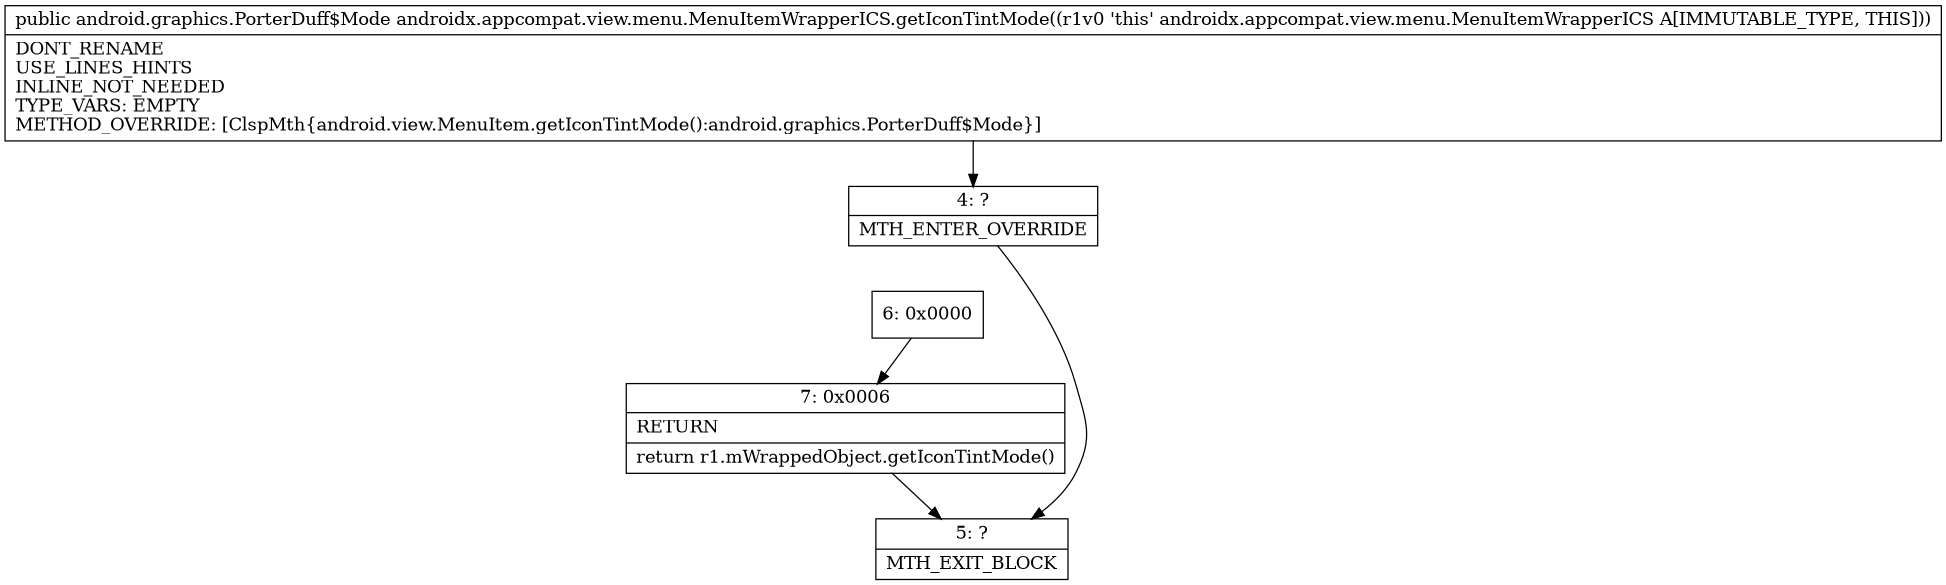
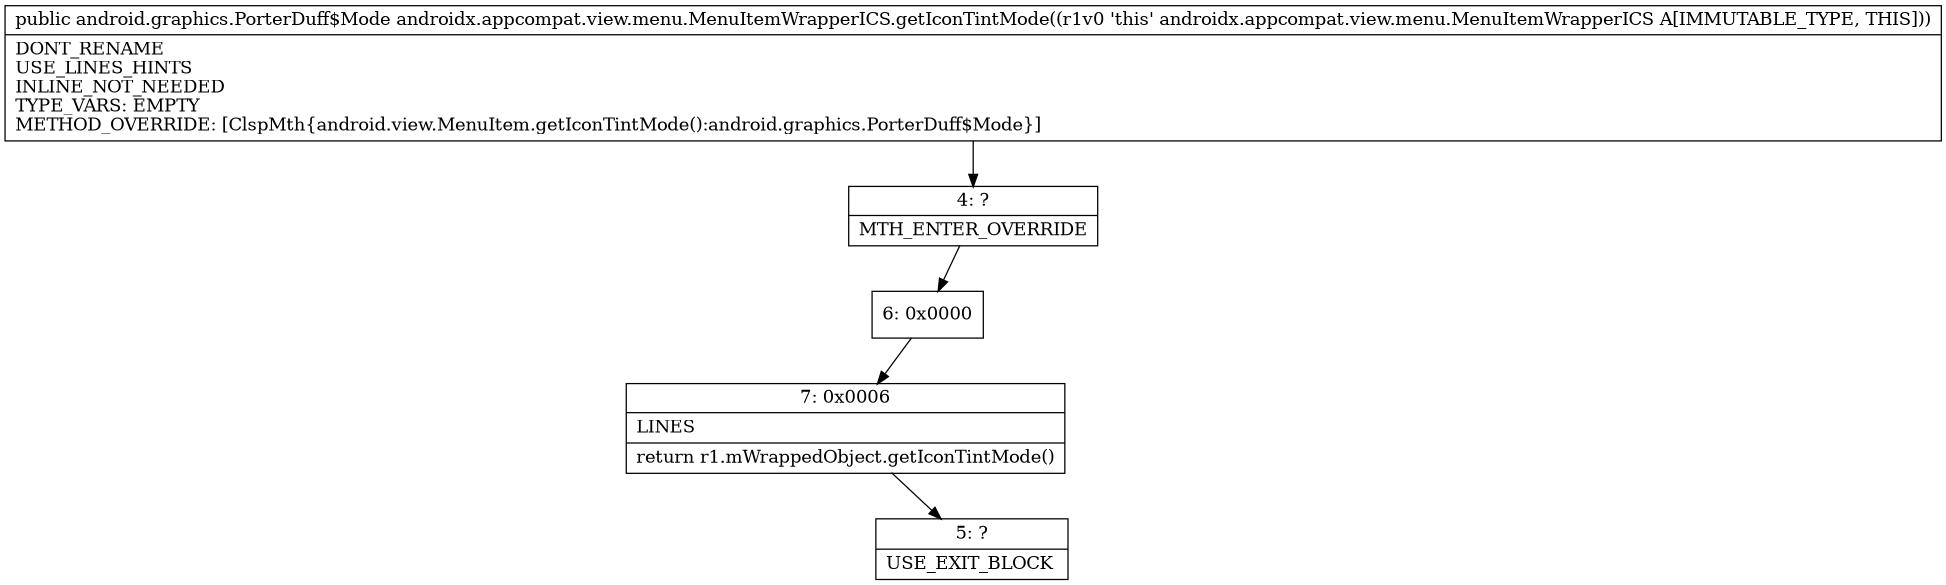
(1073, 376) -> (952, 263)
(677, 427) -> (666, 427)
(972, 564) -> (970, 564)
